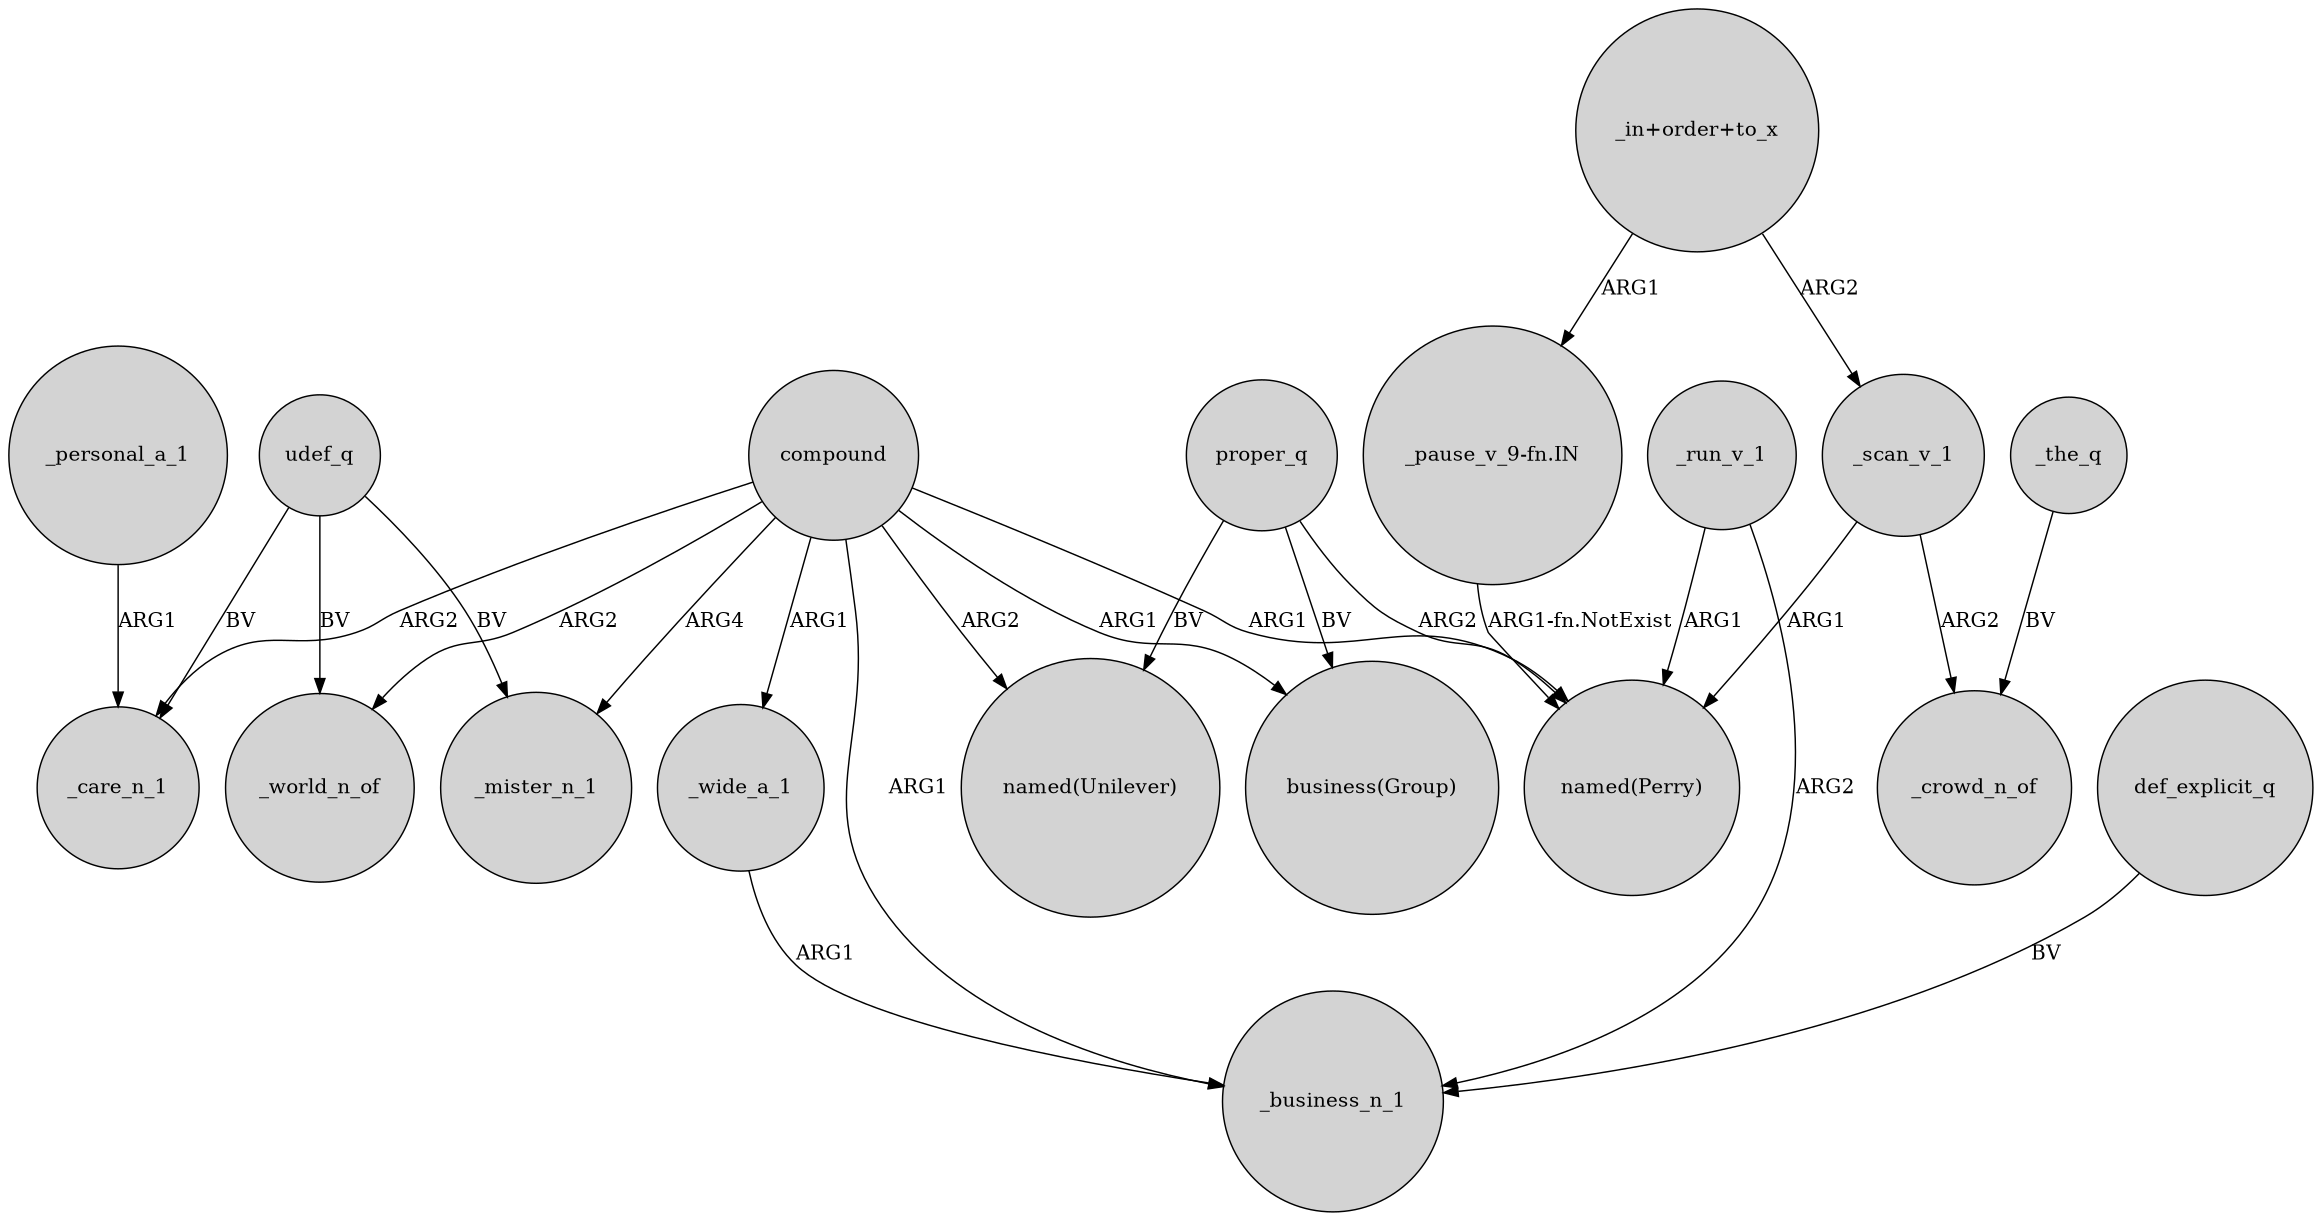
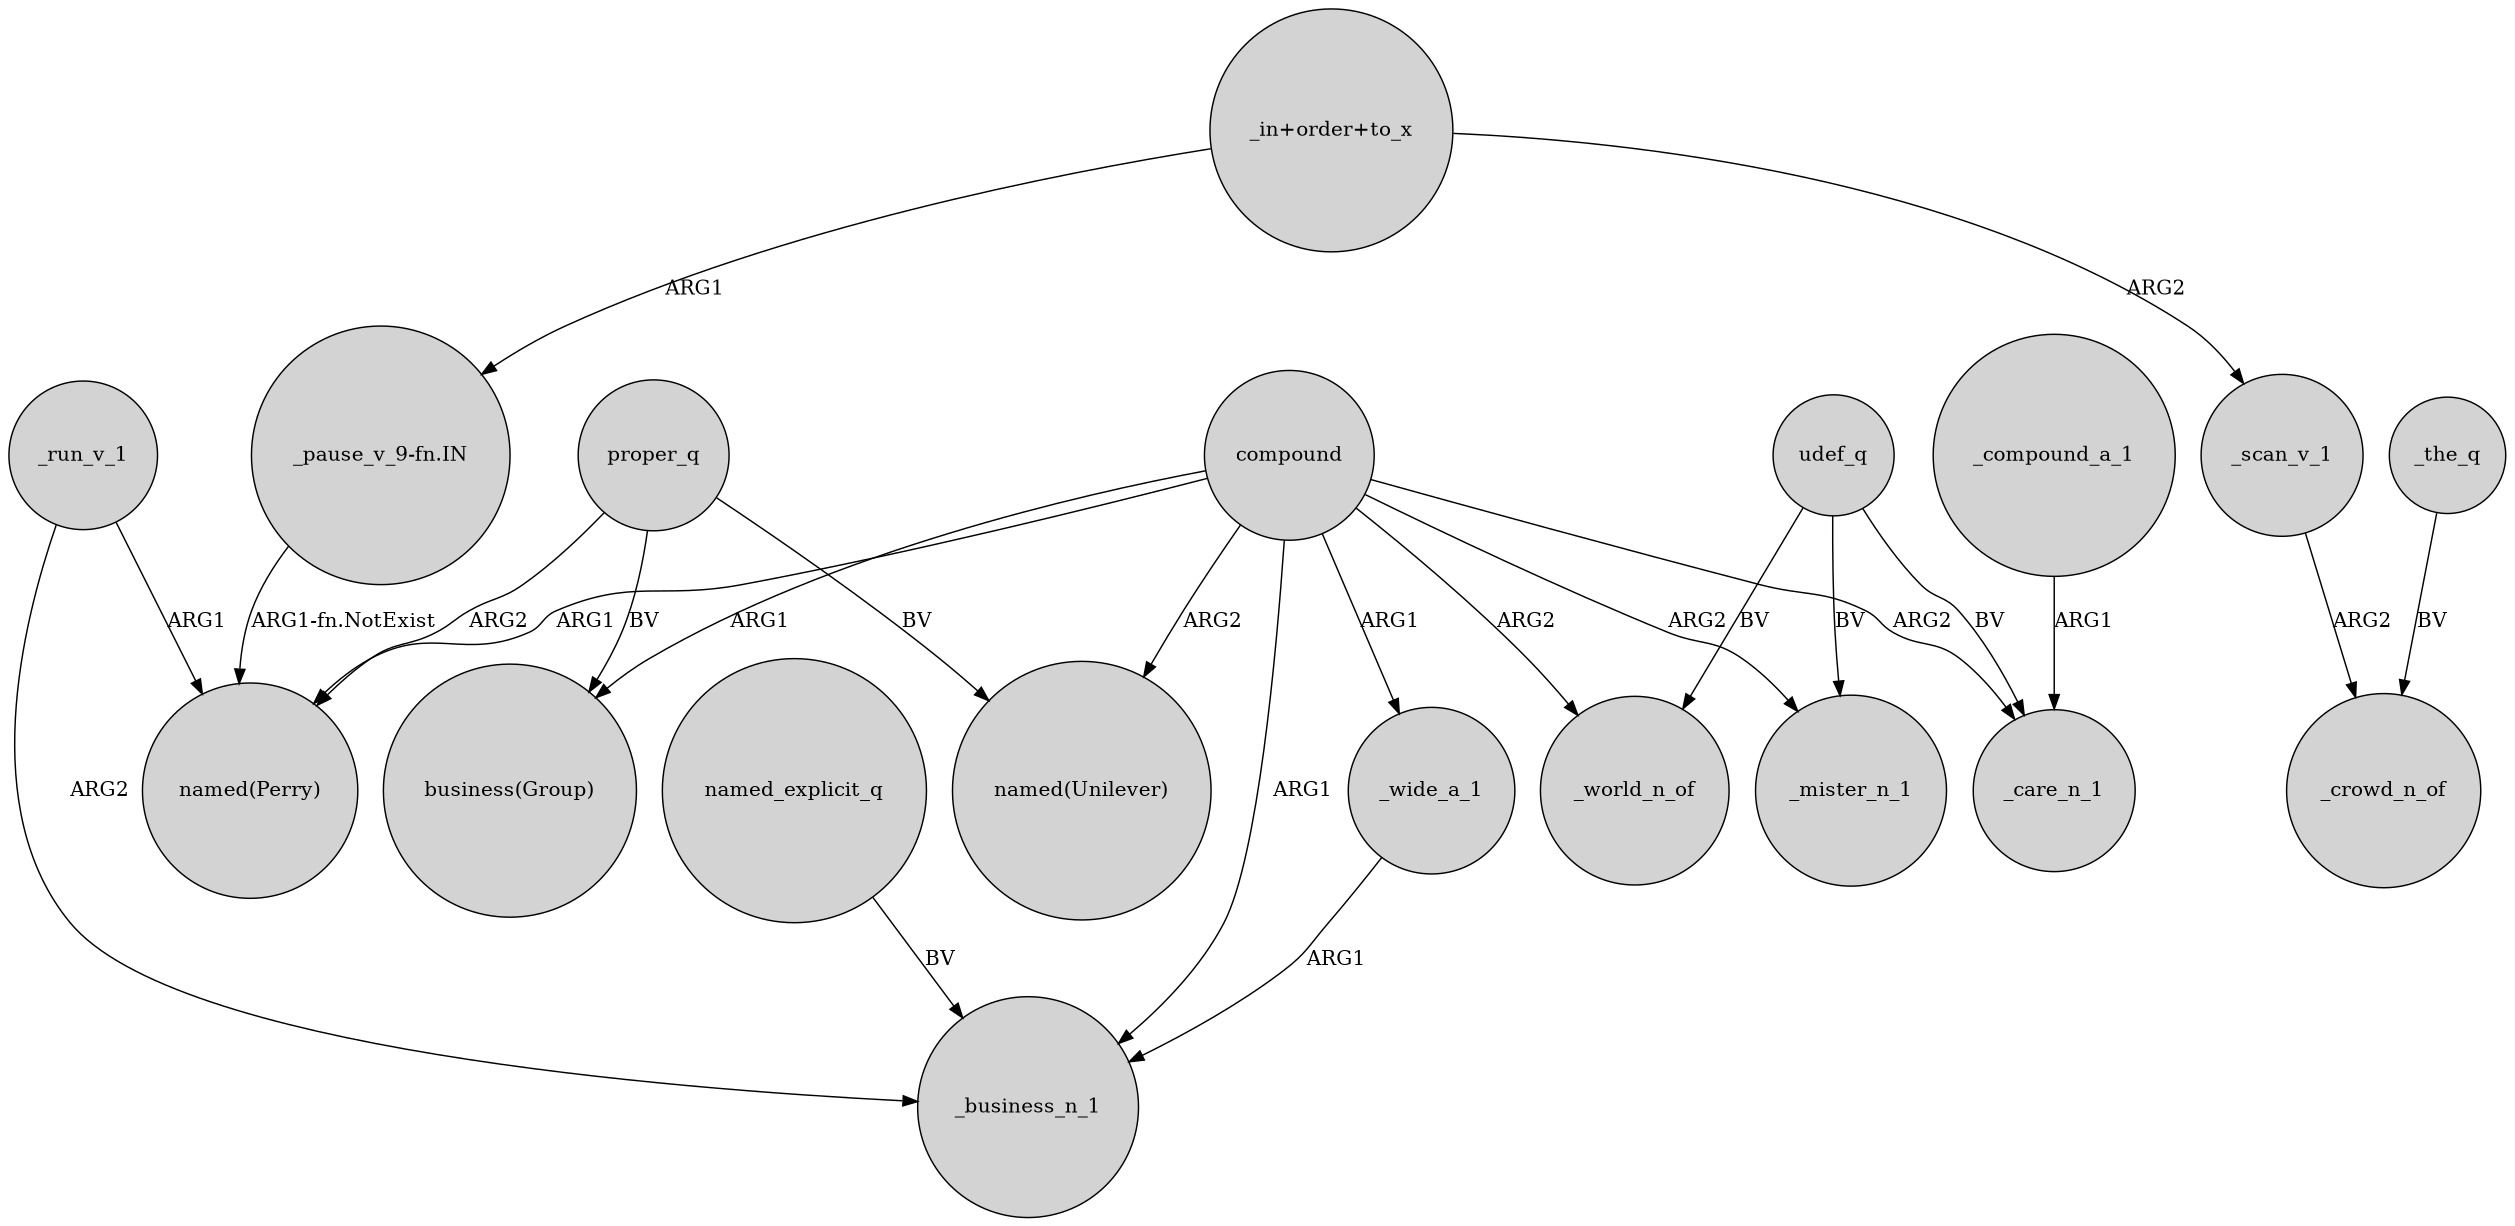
(118, 455) -> (2054, 455)
(1787, 611) -> none
(715, 622) -> (1698, 622)
(2205, 788) -> (794, 791)
